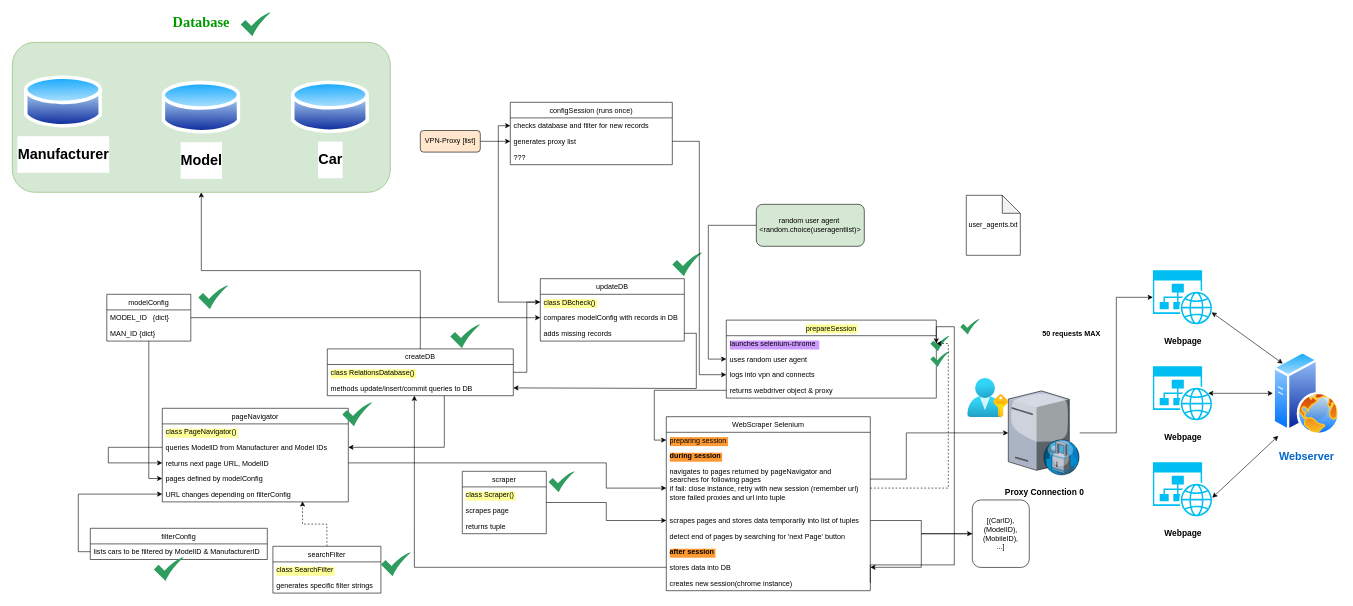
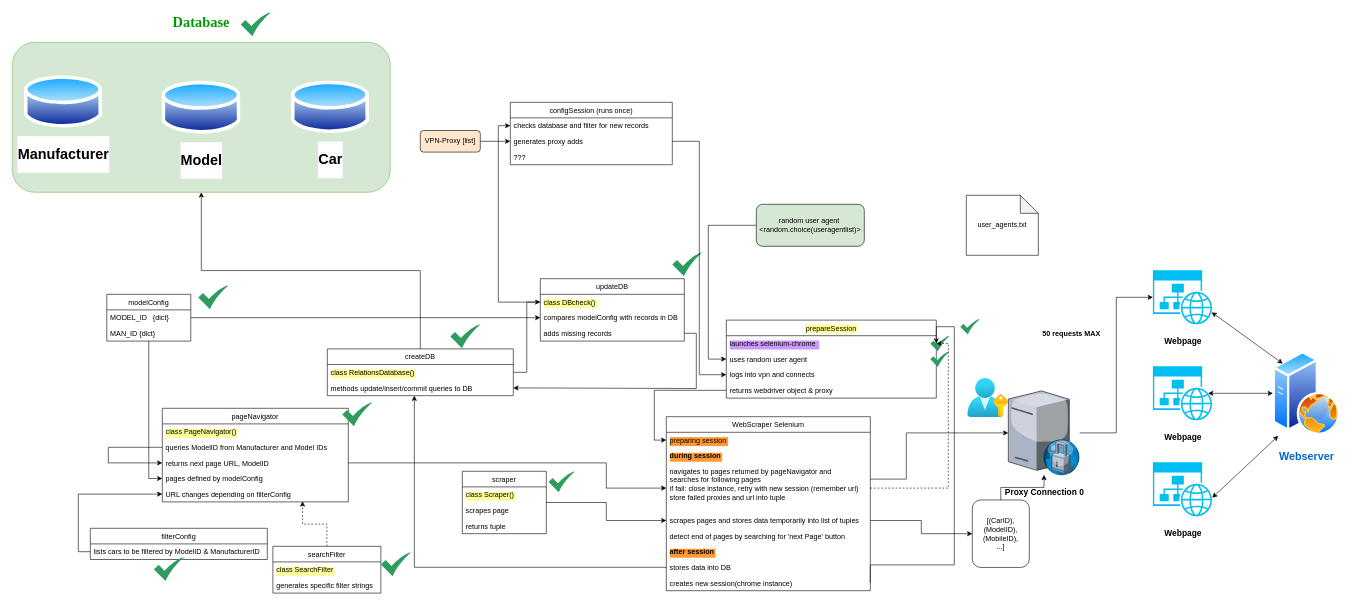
(550, 142) -> (552, 142)
(993, 225) -> (1002, 225)
(353, 447) -> none
(875, 567) -> (1026, 487)
